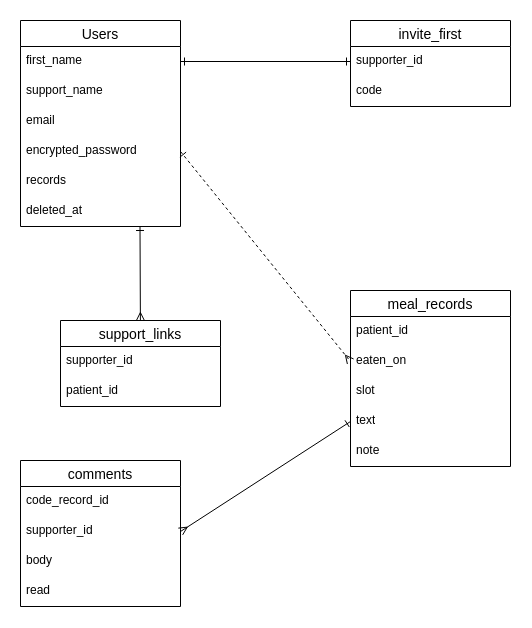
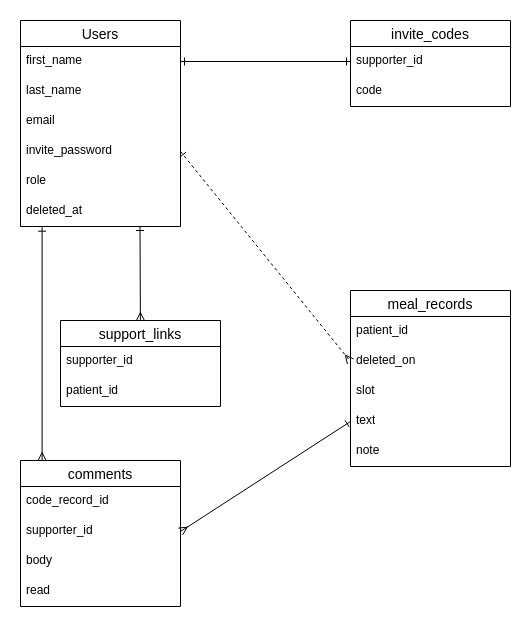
(430, 34) -> (430, 34)
(67, 91) -> (55, 91)
(87, 151) -> (74, 151)
(50, 181) -> (38, 181)
none -> (42, 344)
(383, 361) -> (389, 361)
